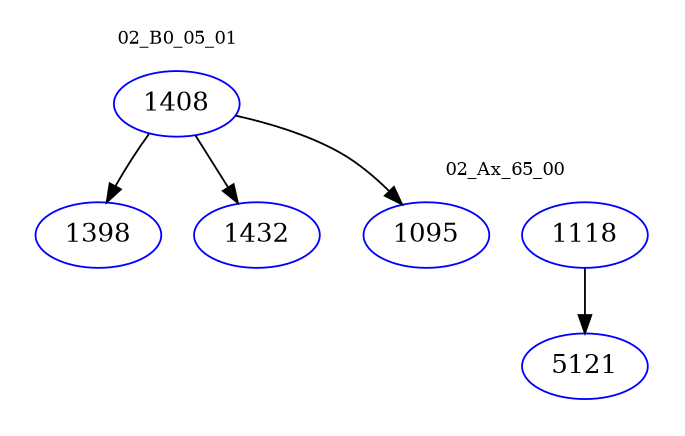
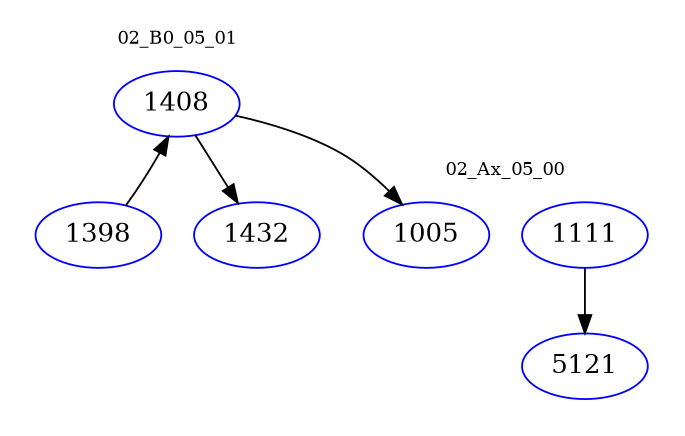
(131, 160) -> (144, 179)
(506, 170) -> (506, 170)
(426, 235) -> (426, 235)
(585, 235) -> (585, 235)
